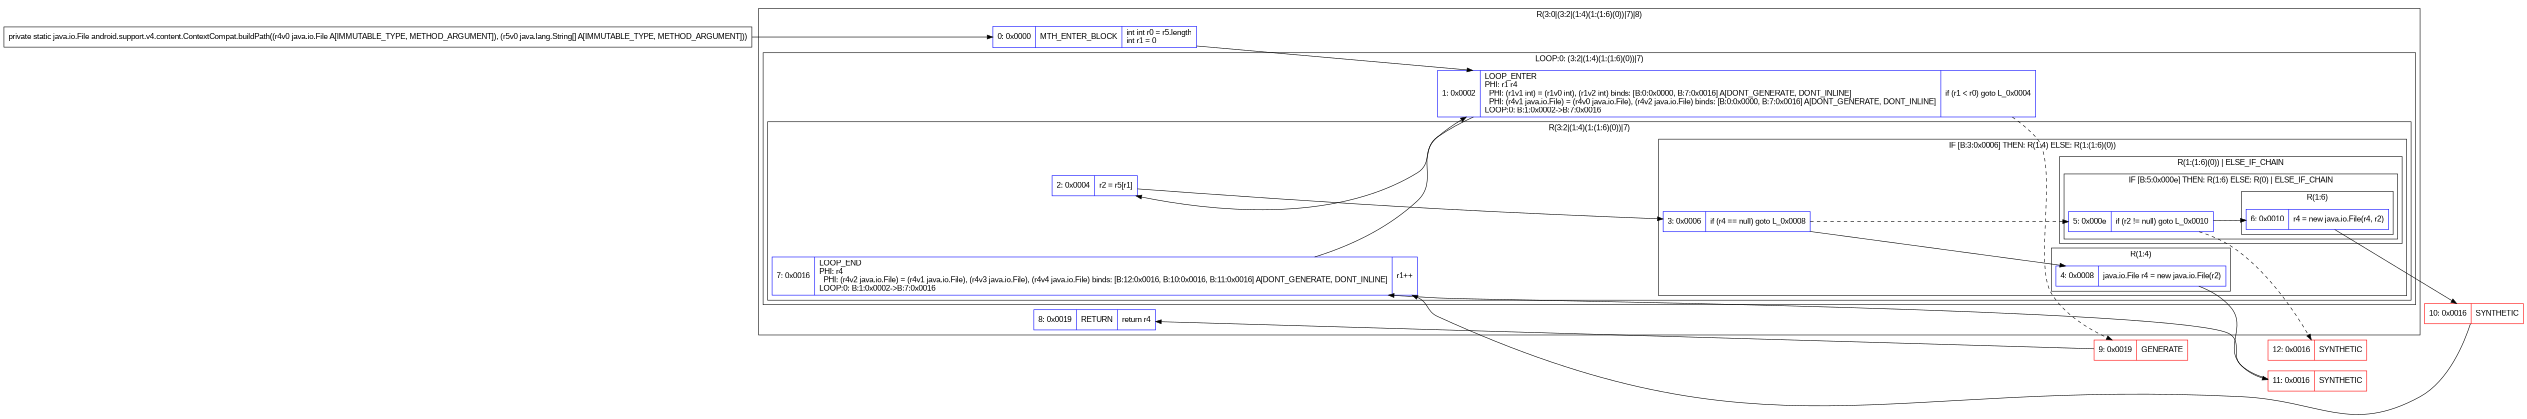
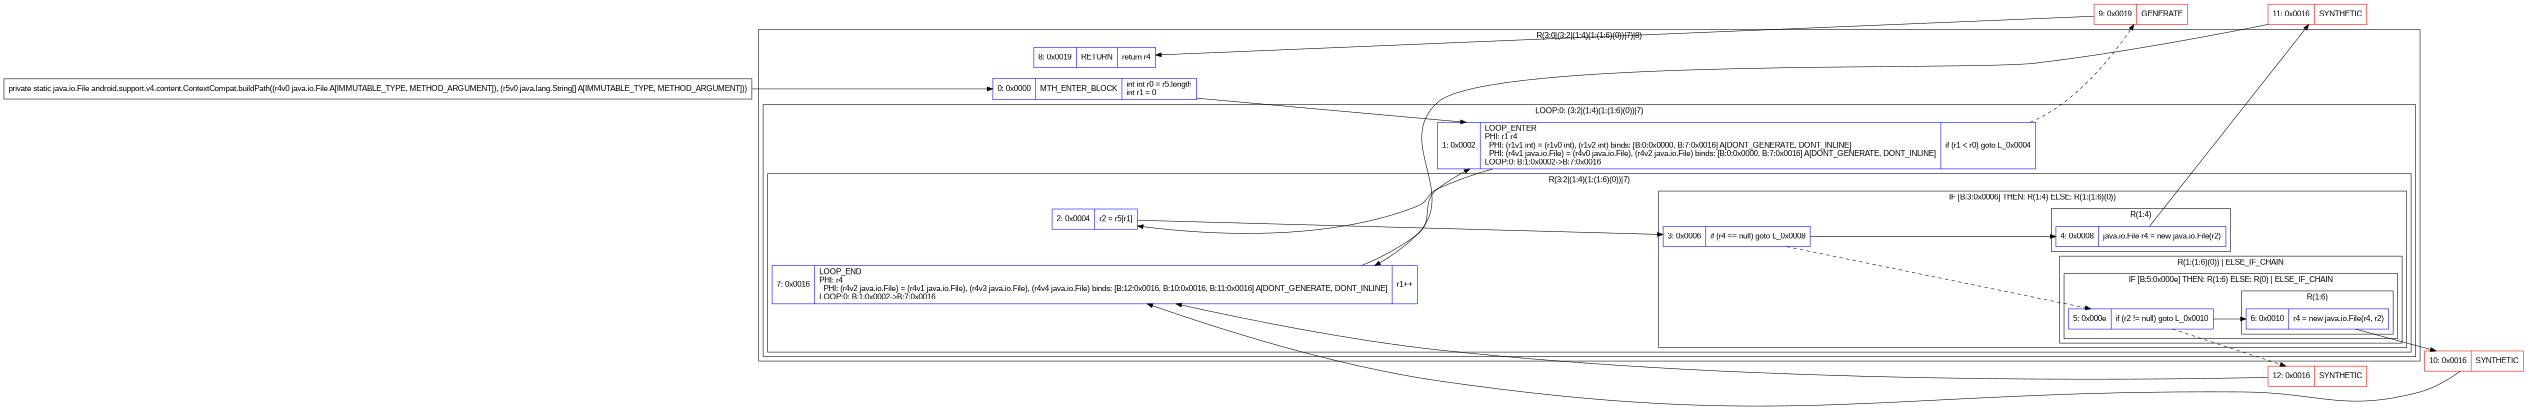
none -> (1722, 371)
